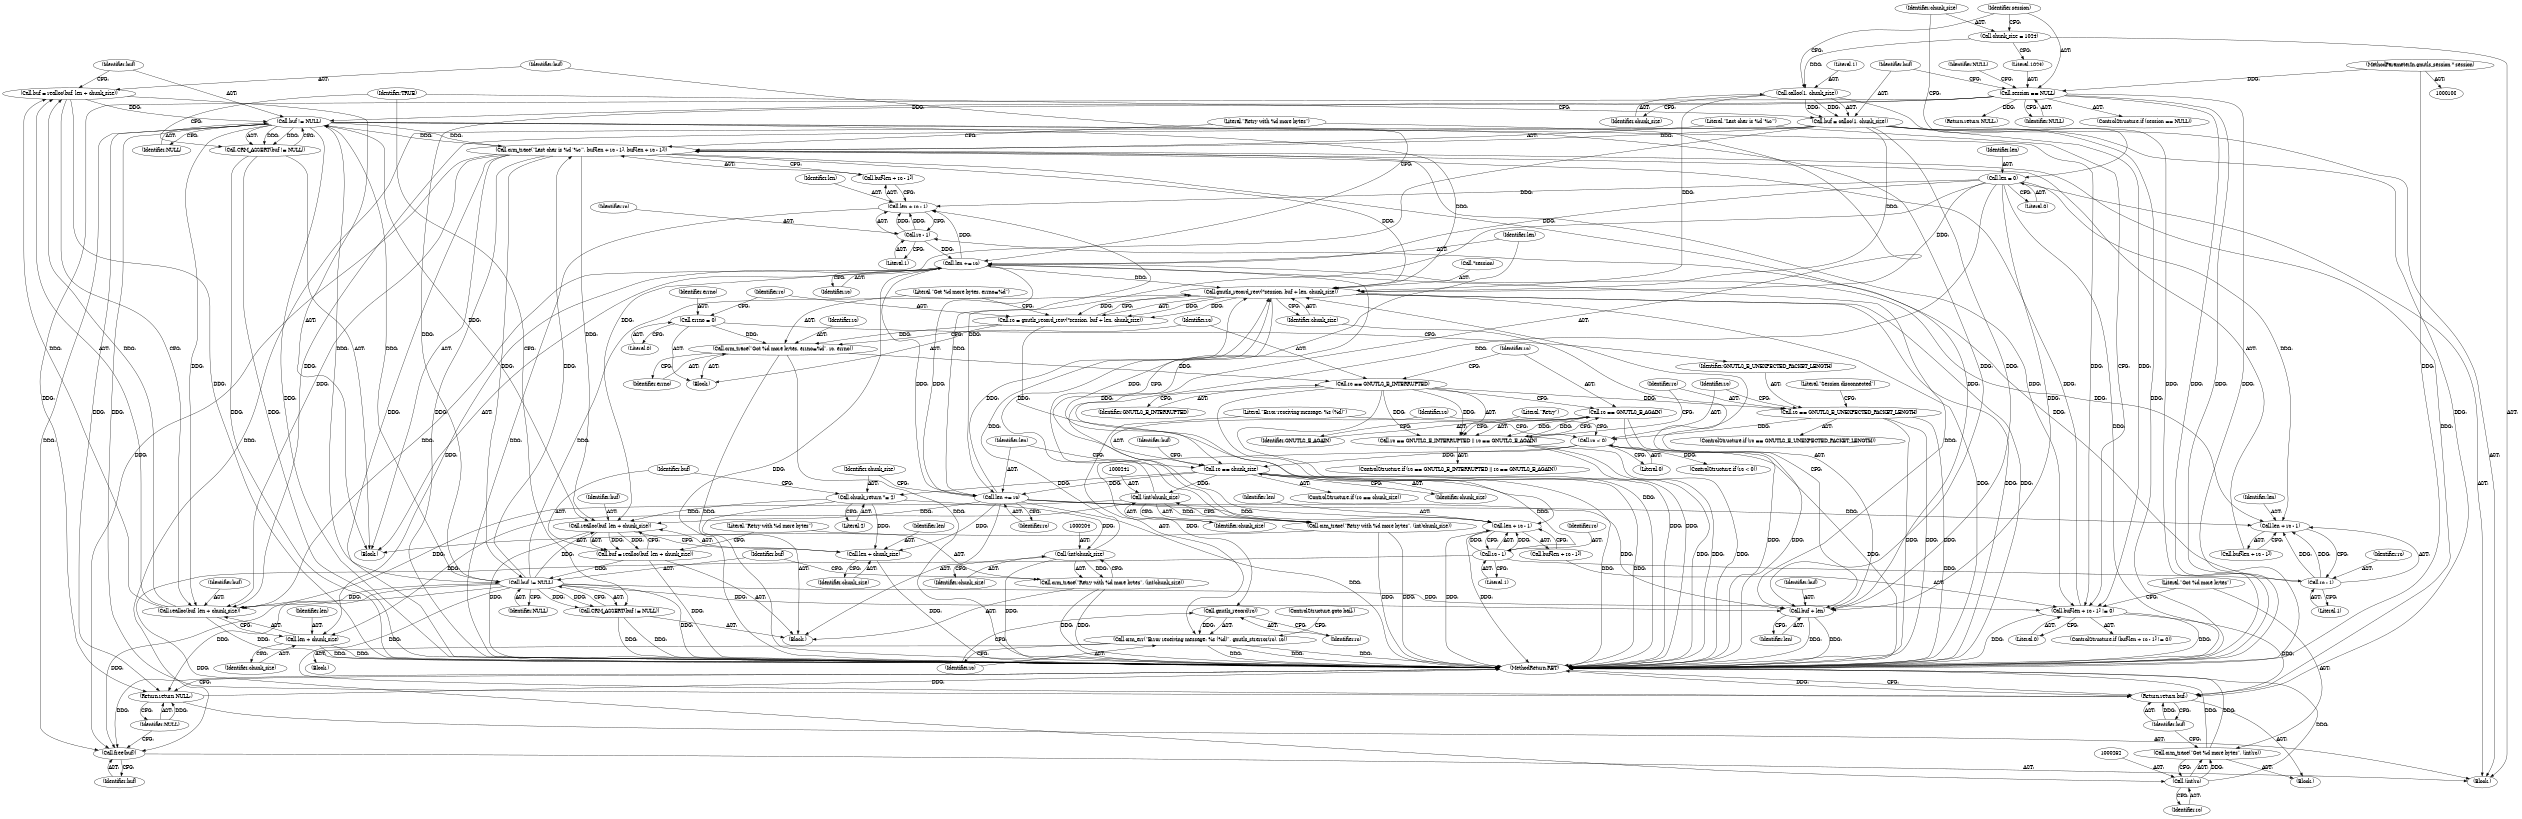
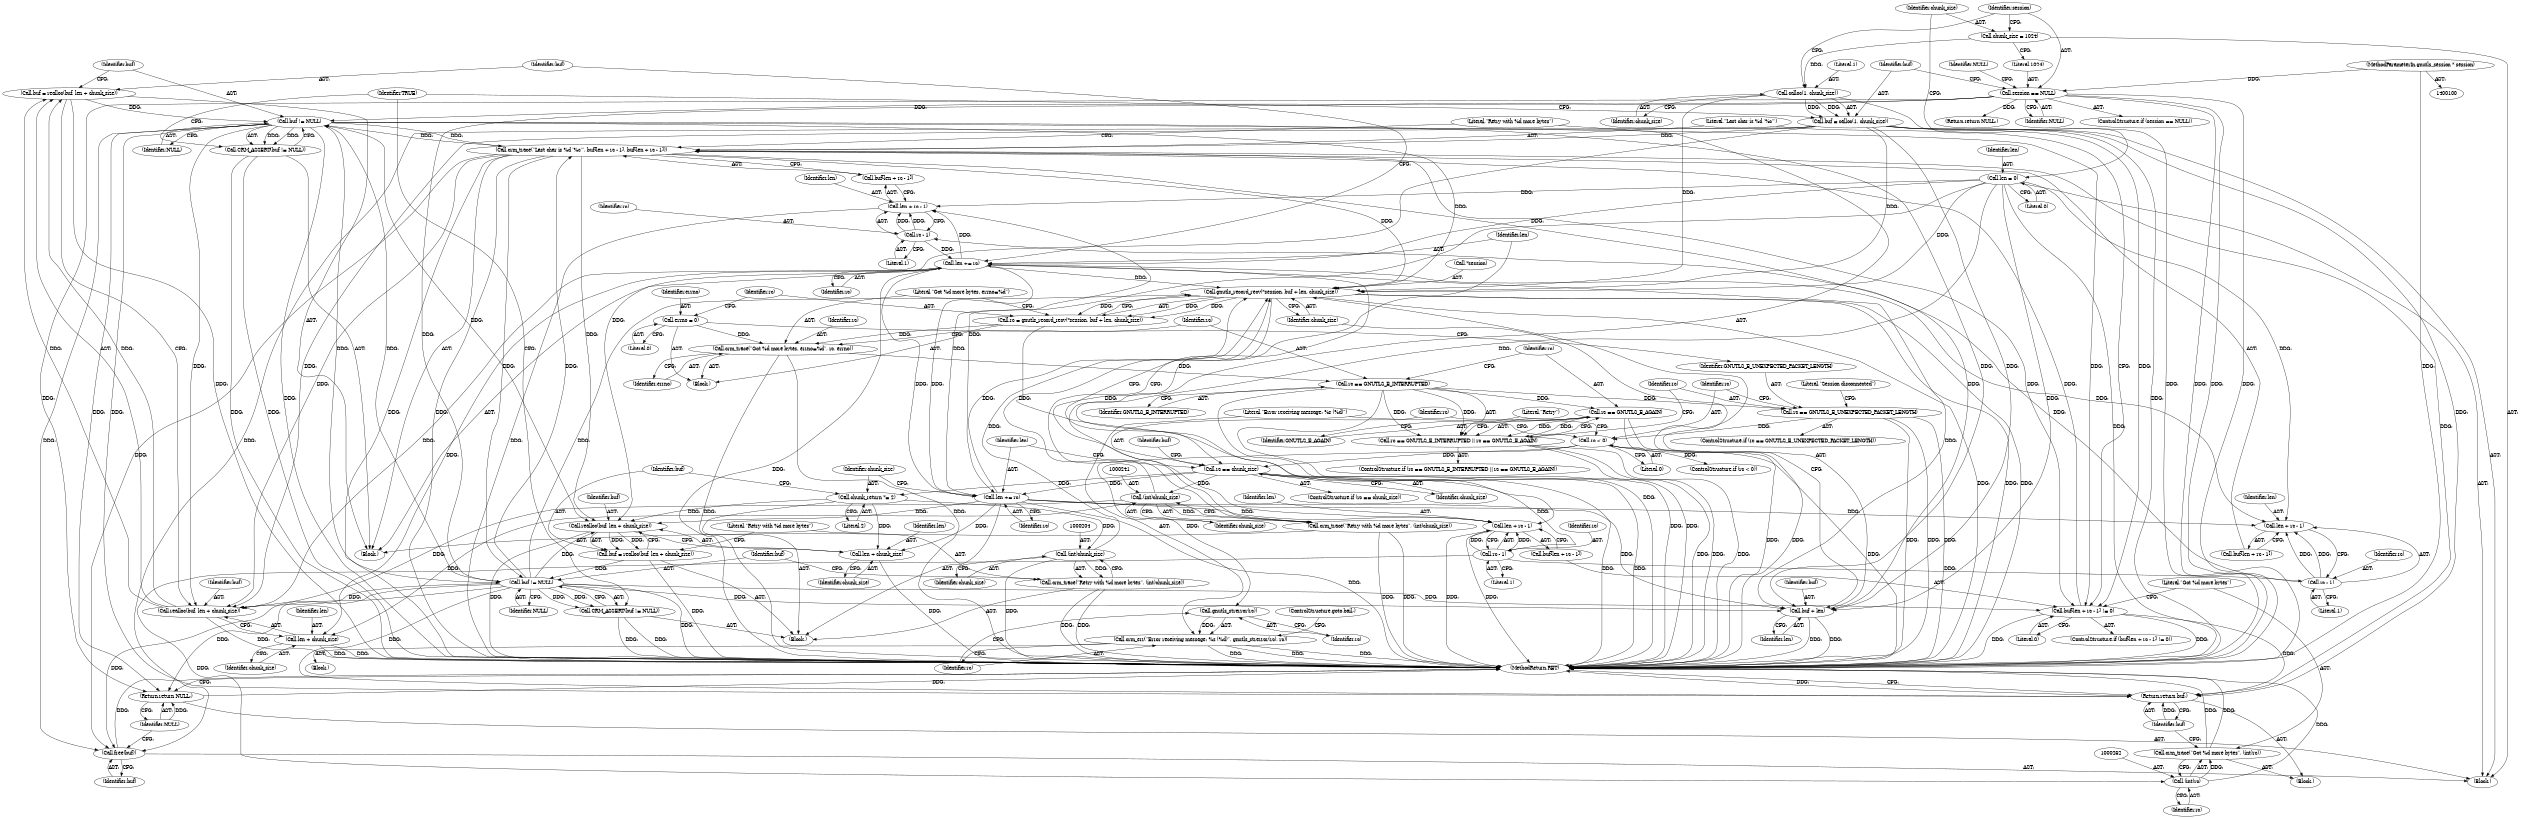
(2446, 94) -> (2447, 94)
(1135, 384) -> (1135, 384)
(1543, 399) -> (1544, 399)
(1231, 612) -> (1229, 612)
(783, 674) -> (779, 674)
